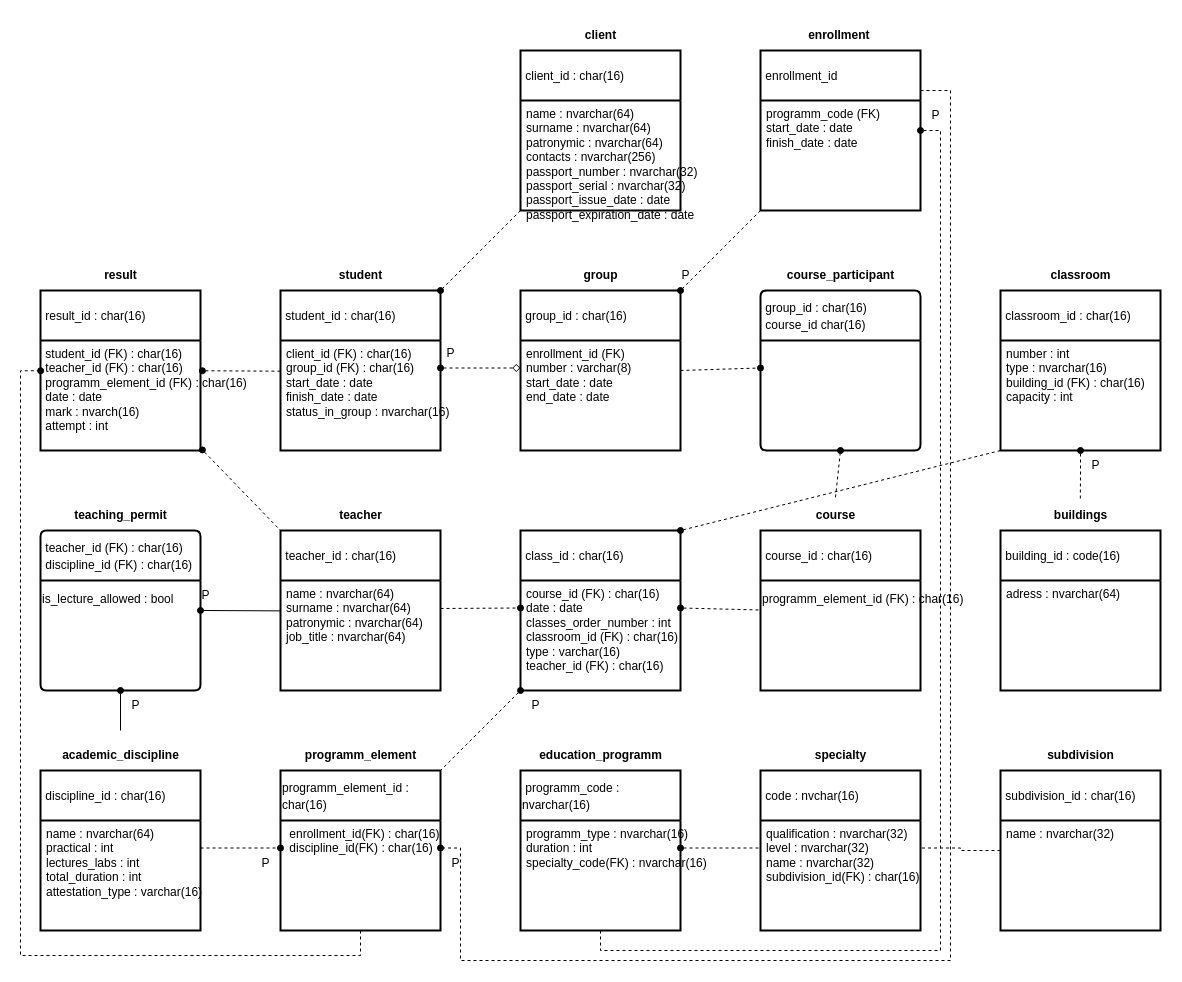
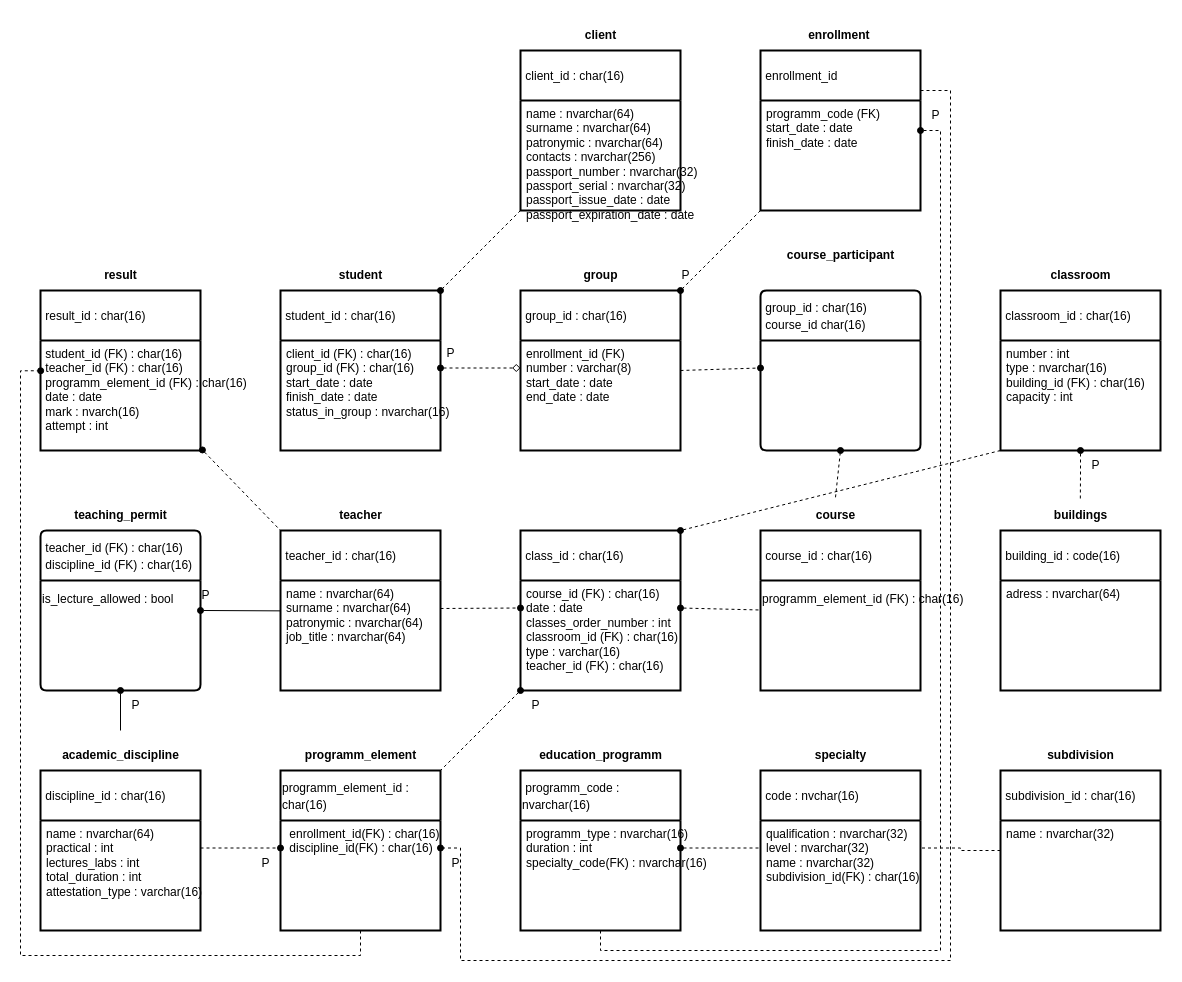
(841, 276) -> (841, 256)
(242, 371) -> none
